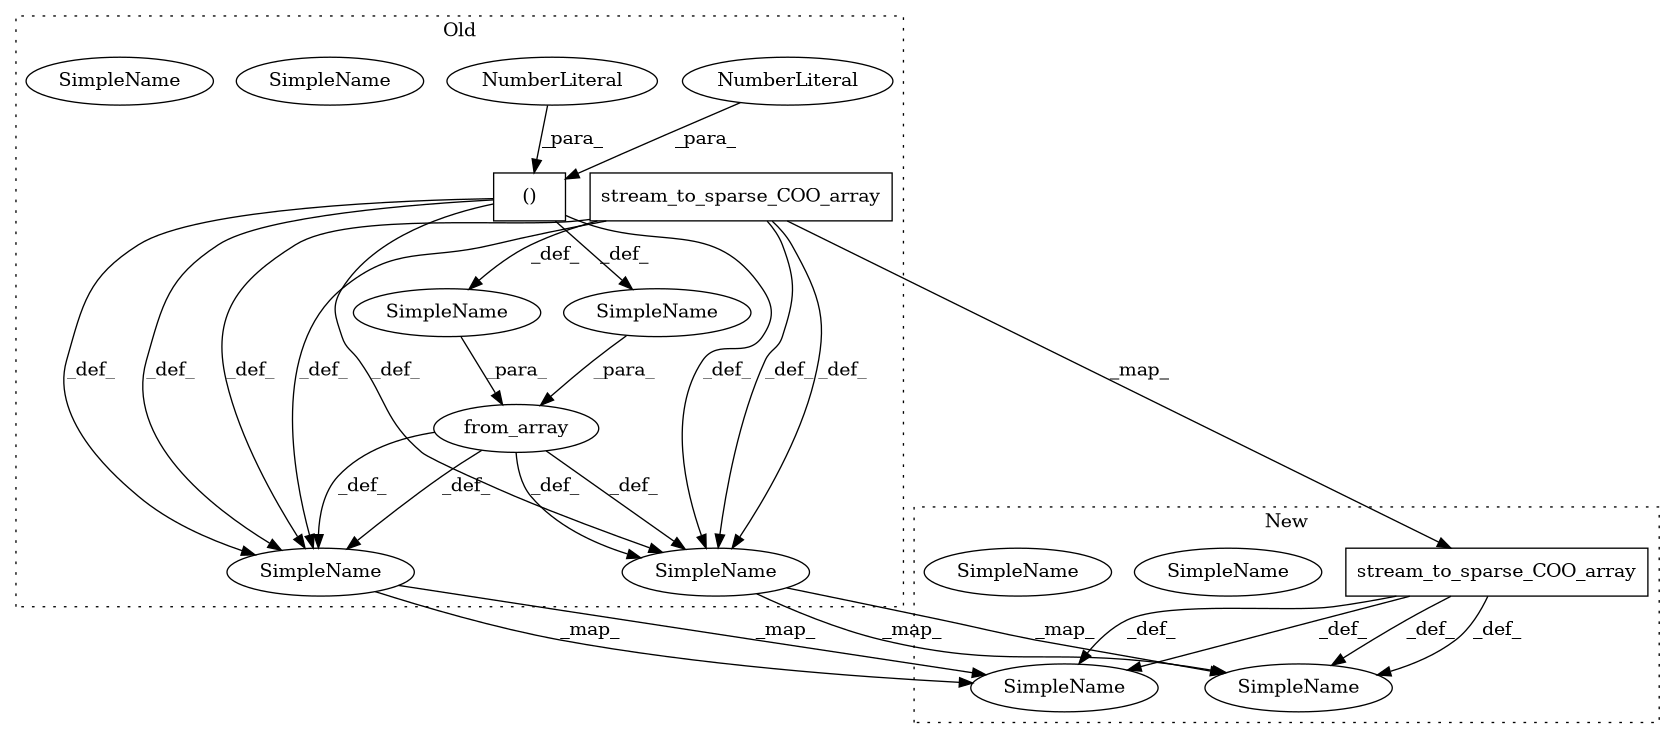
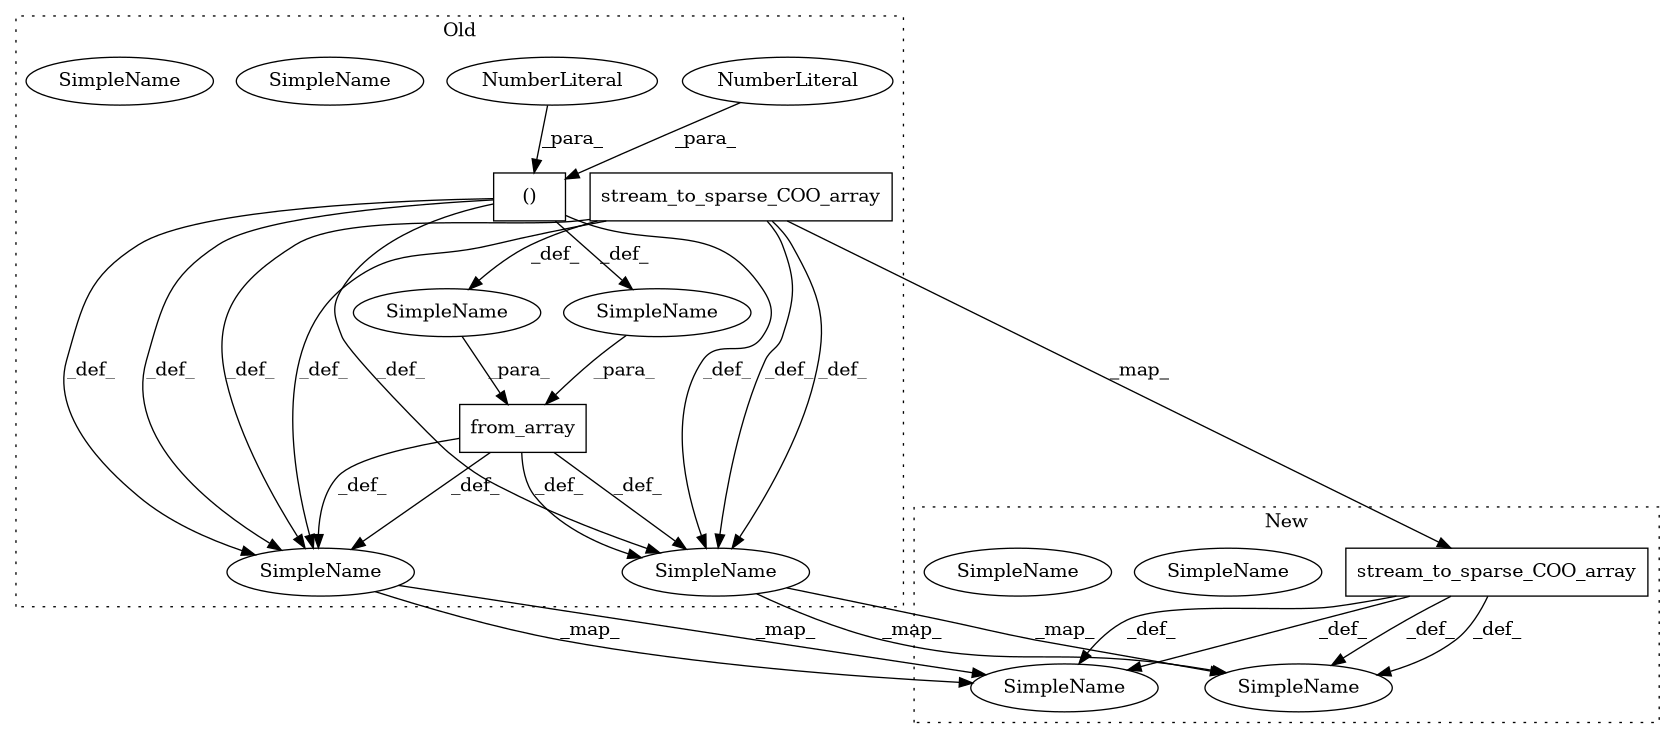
(516, 428) -> (523, 428)
